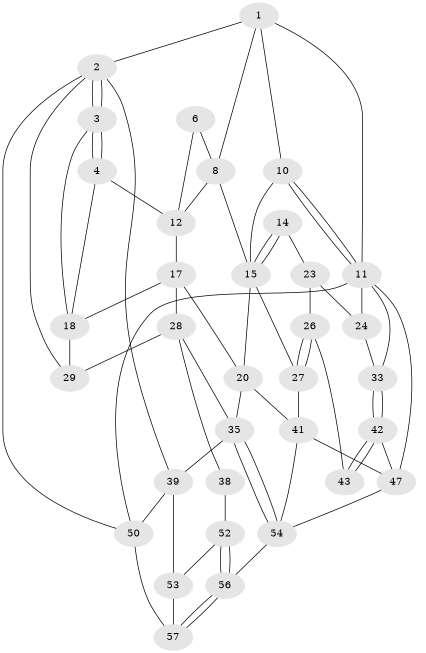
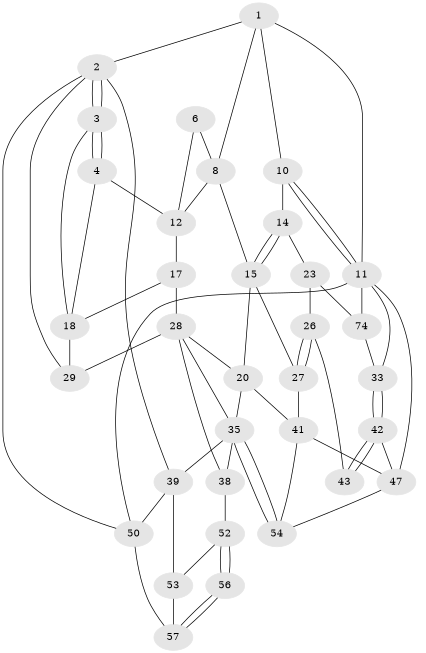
(254, 220) -> (283, 197)
(210, 326) -> (210, 353)
(362, 327) -> (362, 327)
none -> (230, 456)
(251, 560) -> none
